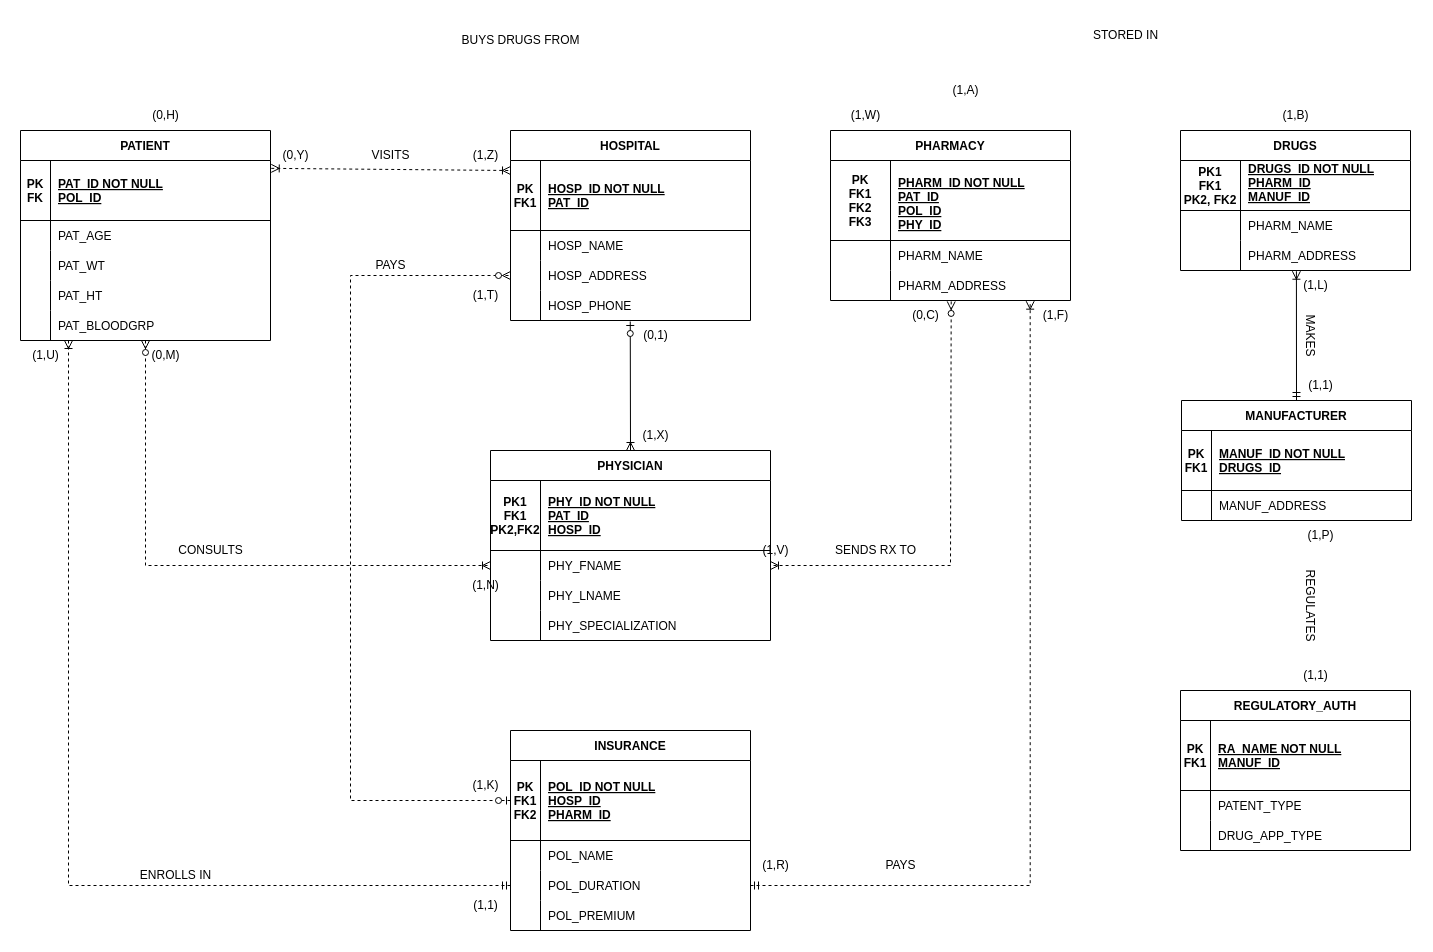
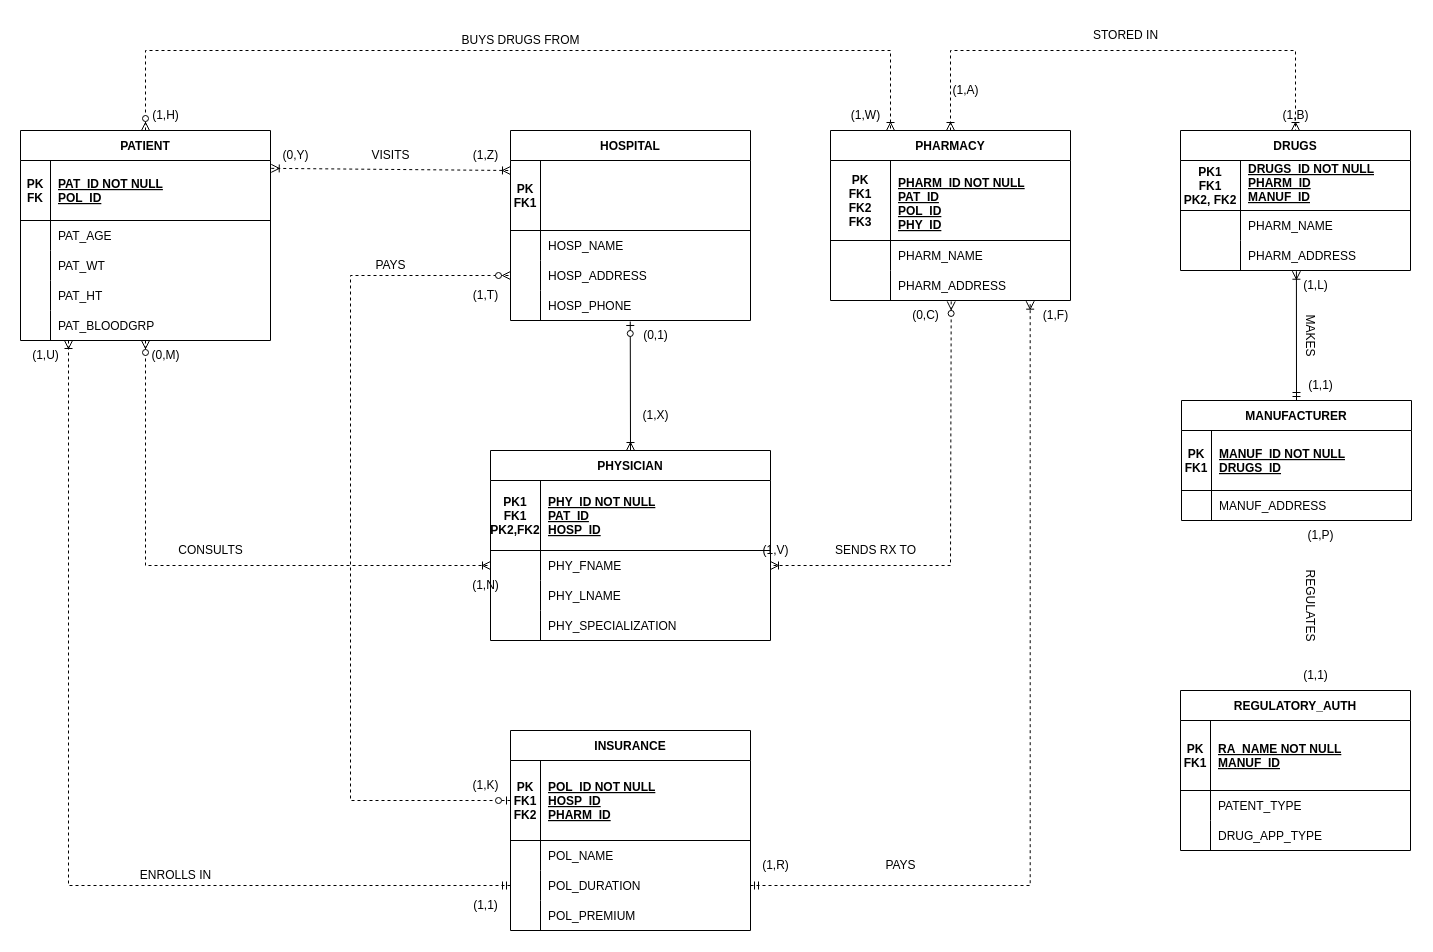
none -> (517, 51)
none -> (1123, 51)
(166, 116) -> (166, 116)
(646, 196) -> none
(656, 436) -> (656, 416)
